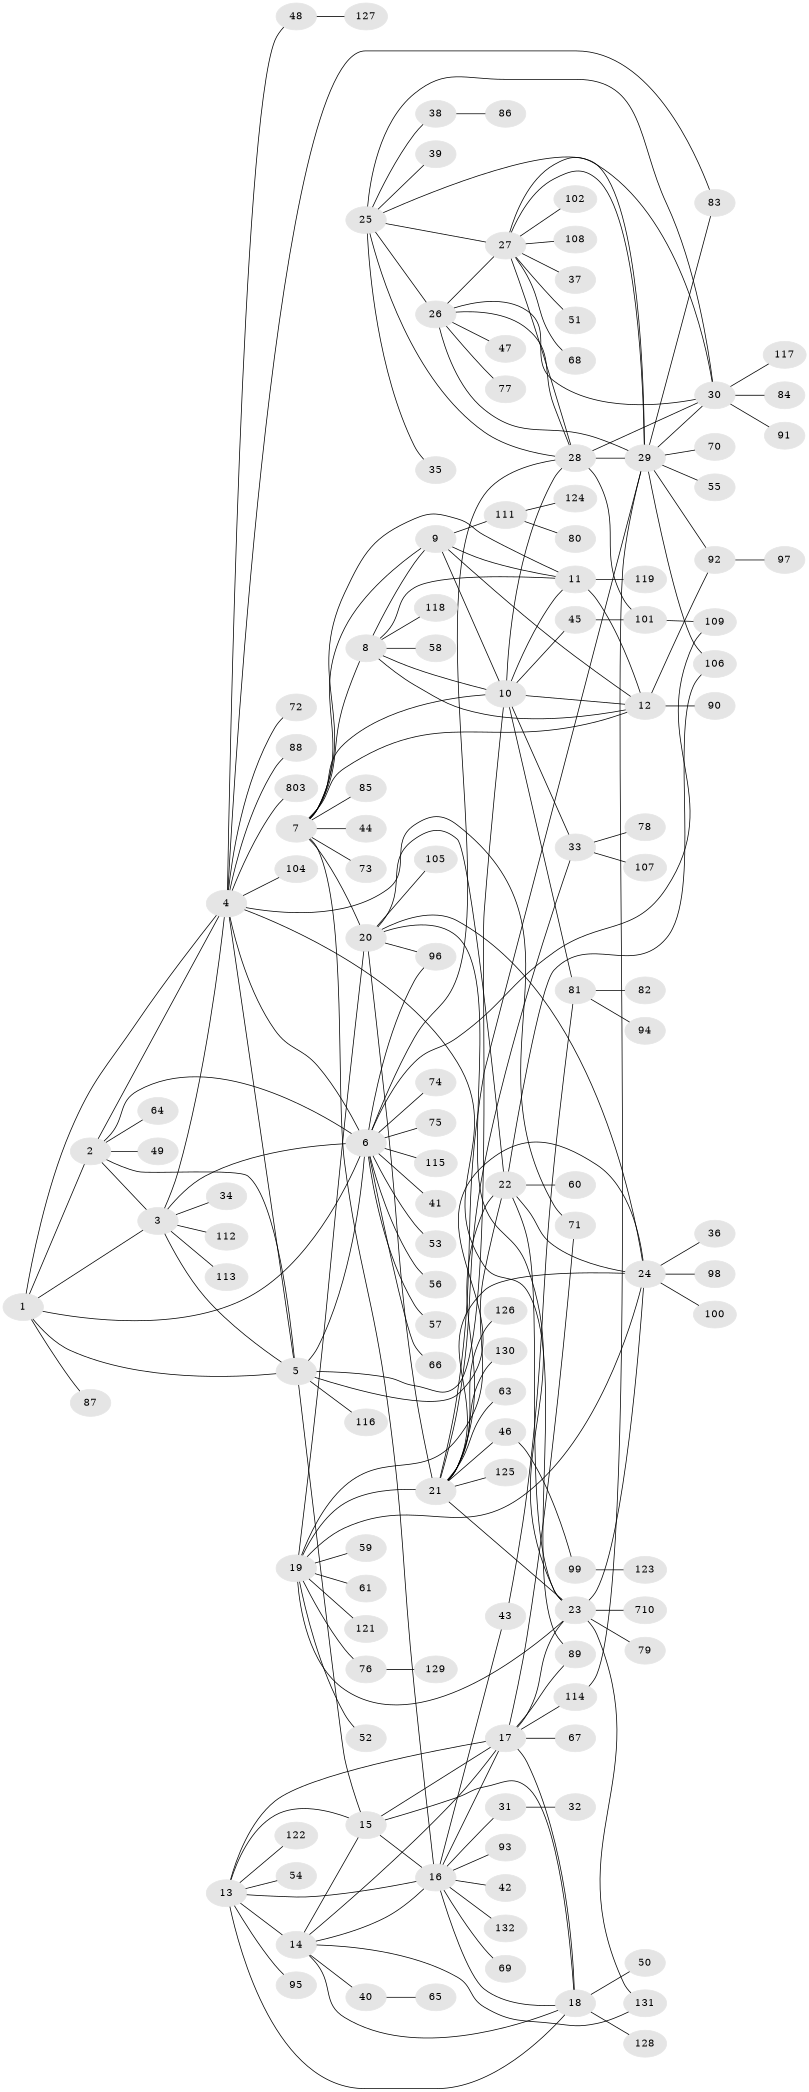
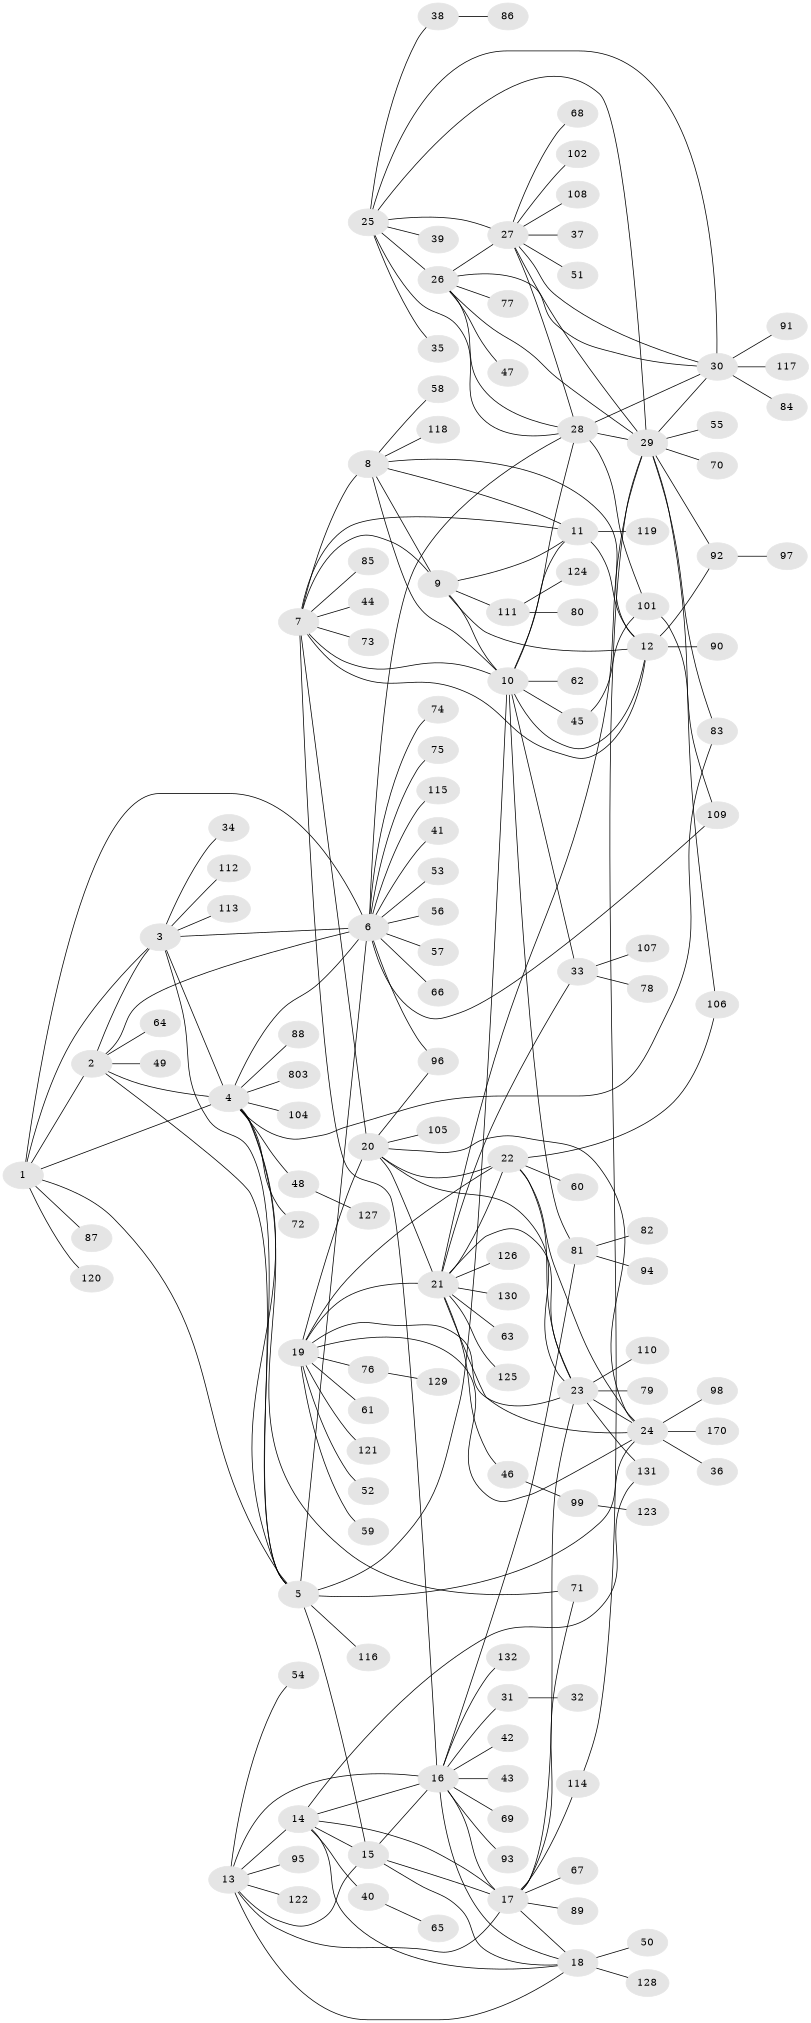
none -> (578, 681)
(466, 1214) -> none
none -> (92, 1279)
(543, 1304) -> (523, 1518)
(715, 1315) -> (717, 1431)
(645, 1610) -> (648, 1350)
